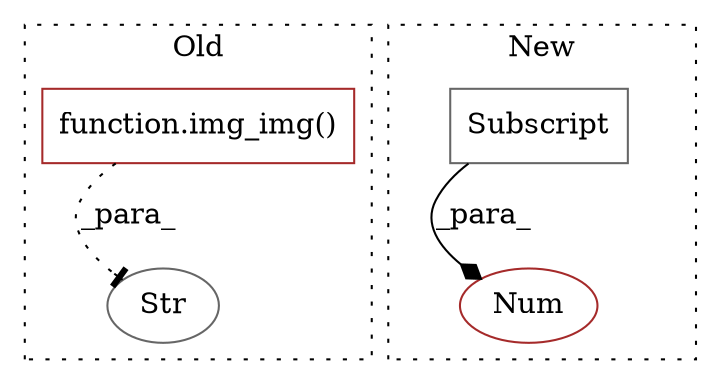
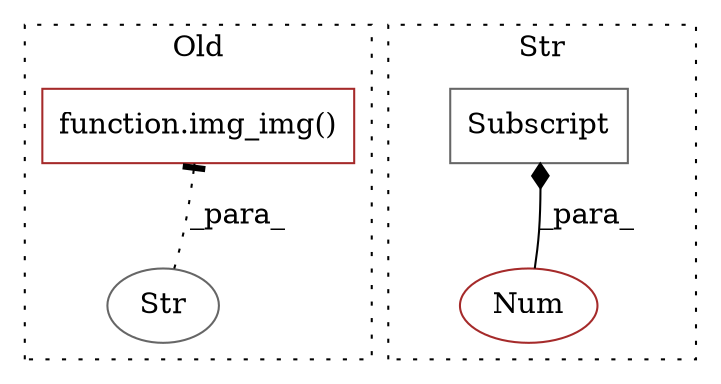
(542, 49) -> (542, 49)
(432, 212) -> (539, 228)
(76, 218) -> (186, 222)
